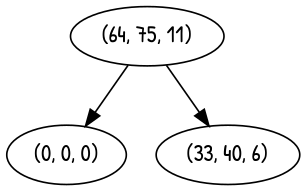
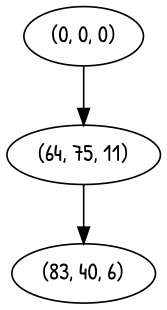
(112, 89) -> (84, 87)
(228, 155) -> (84, 273)
